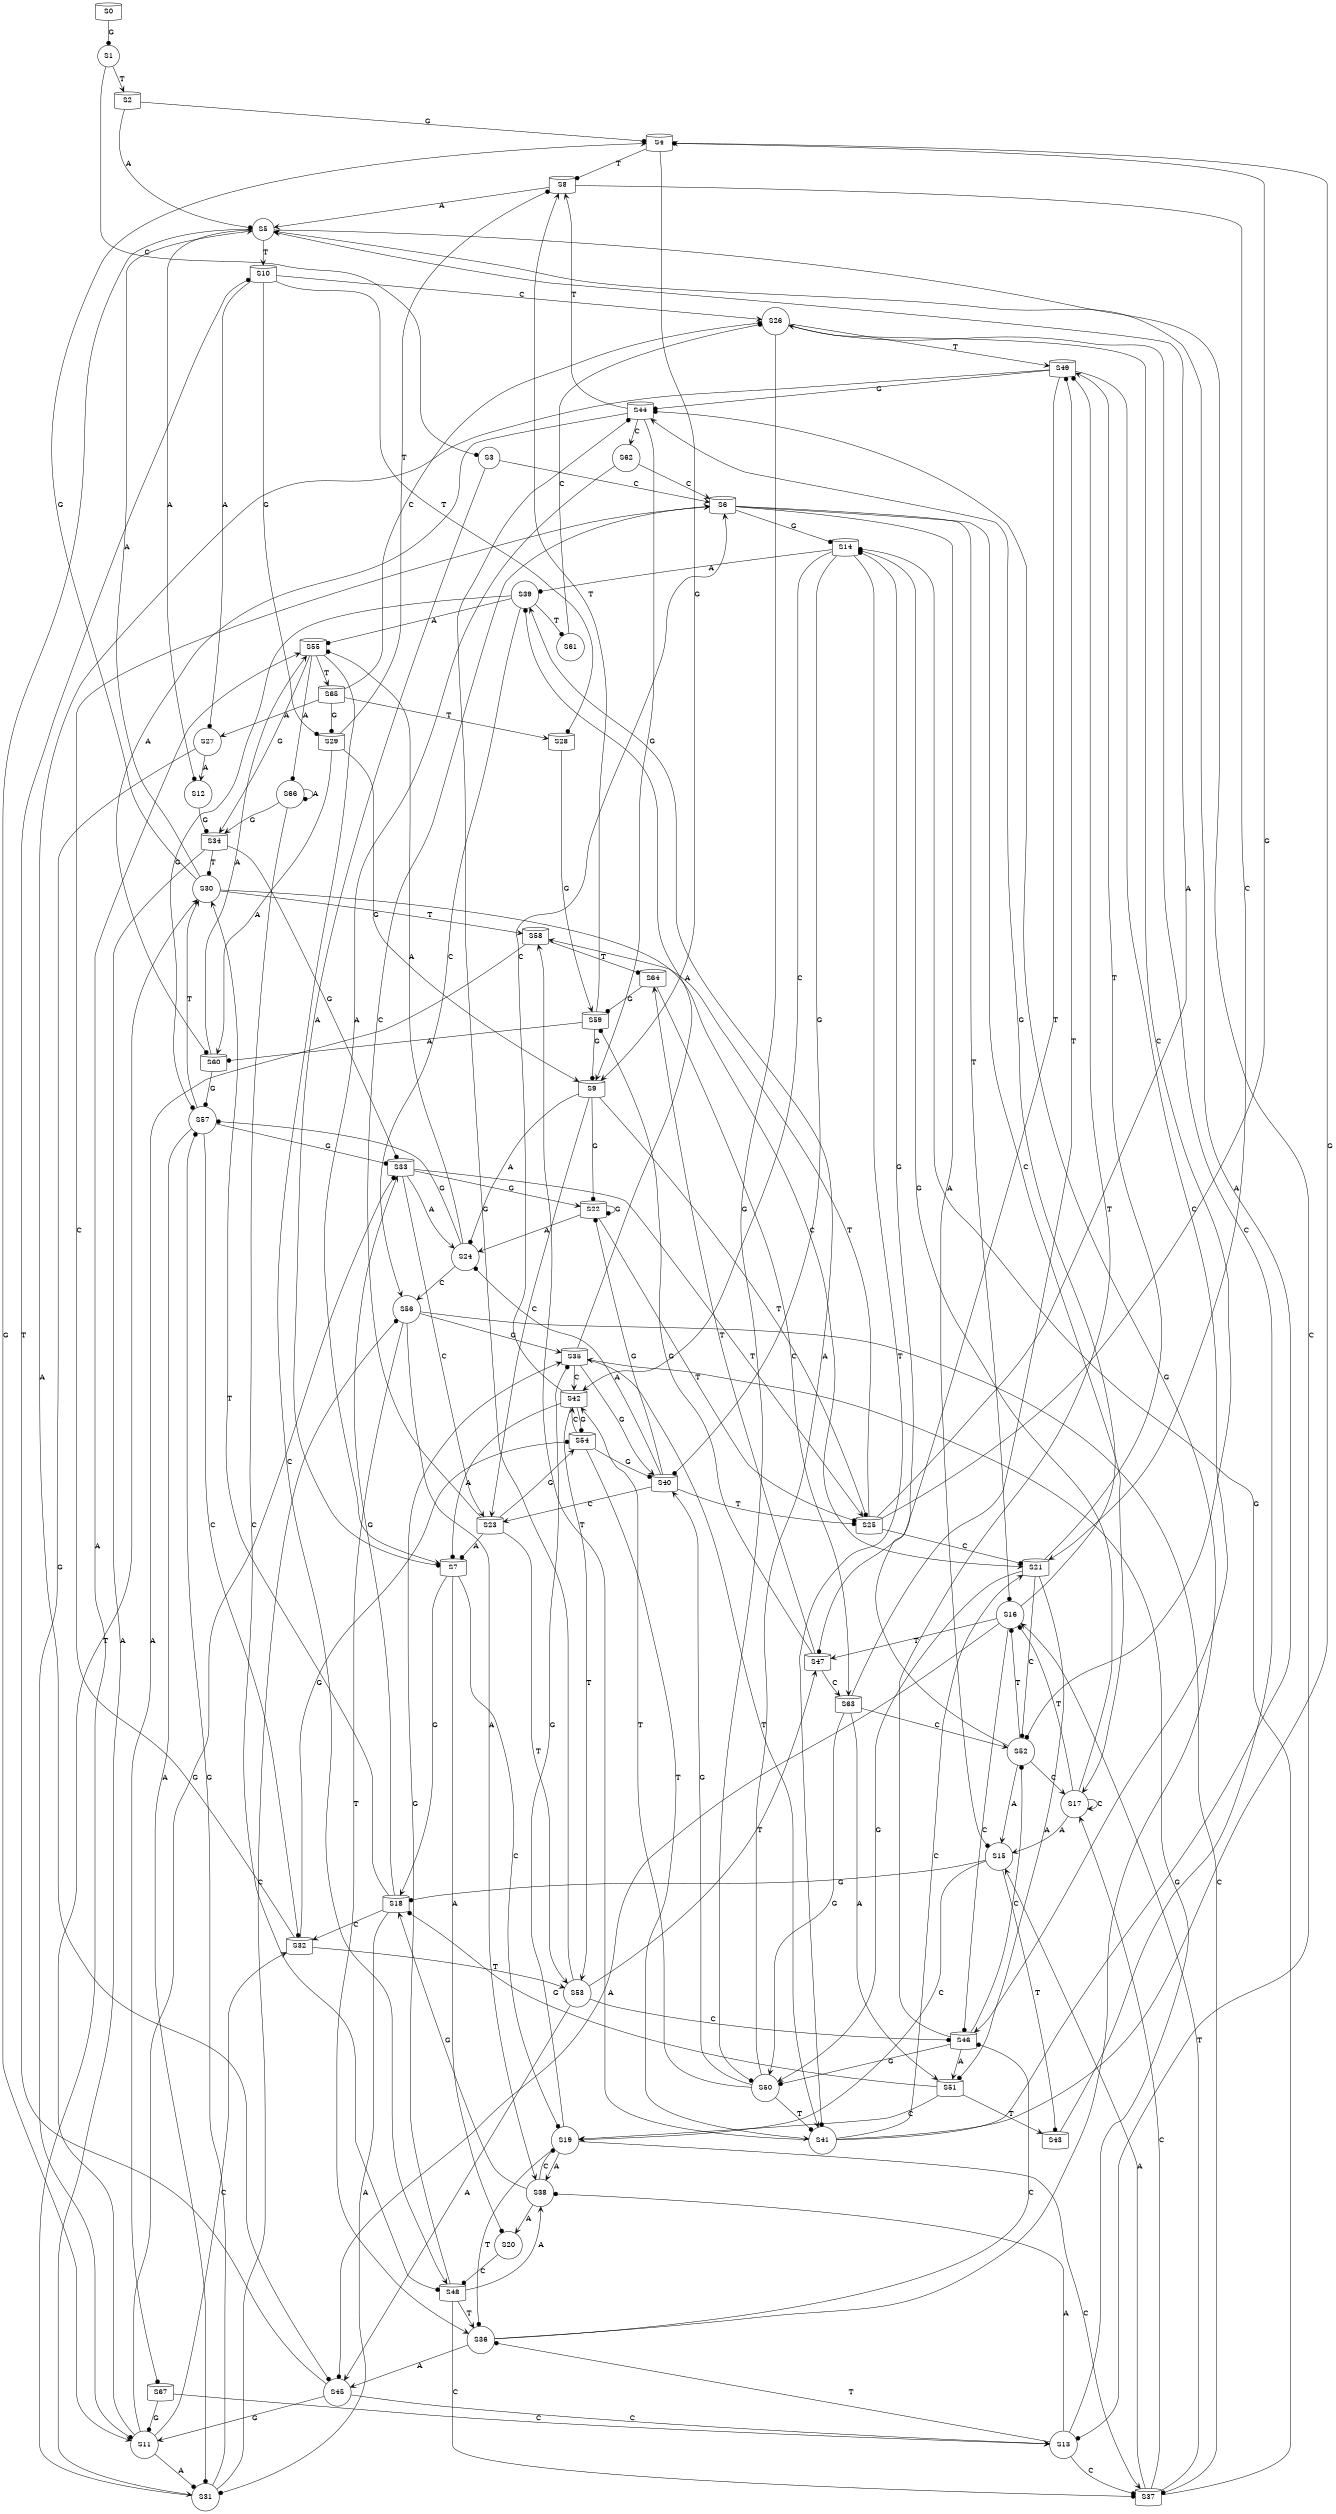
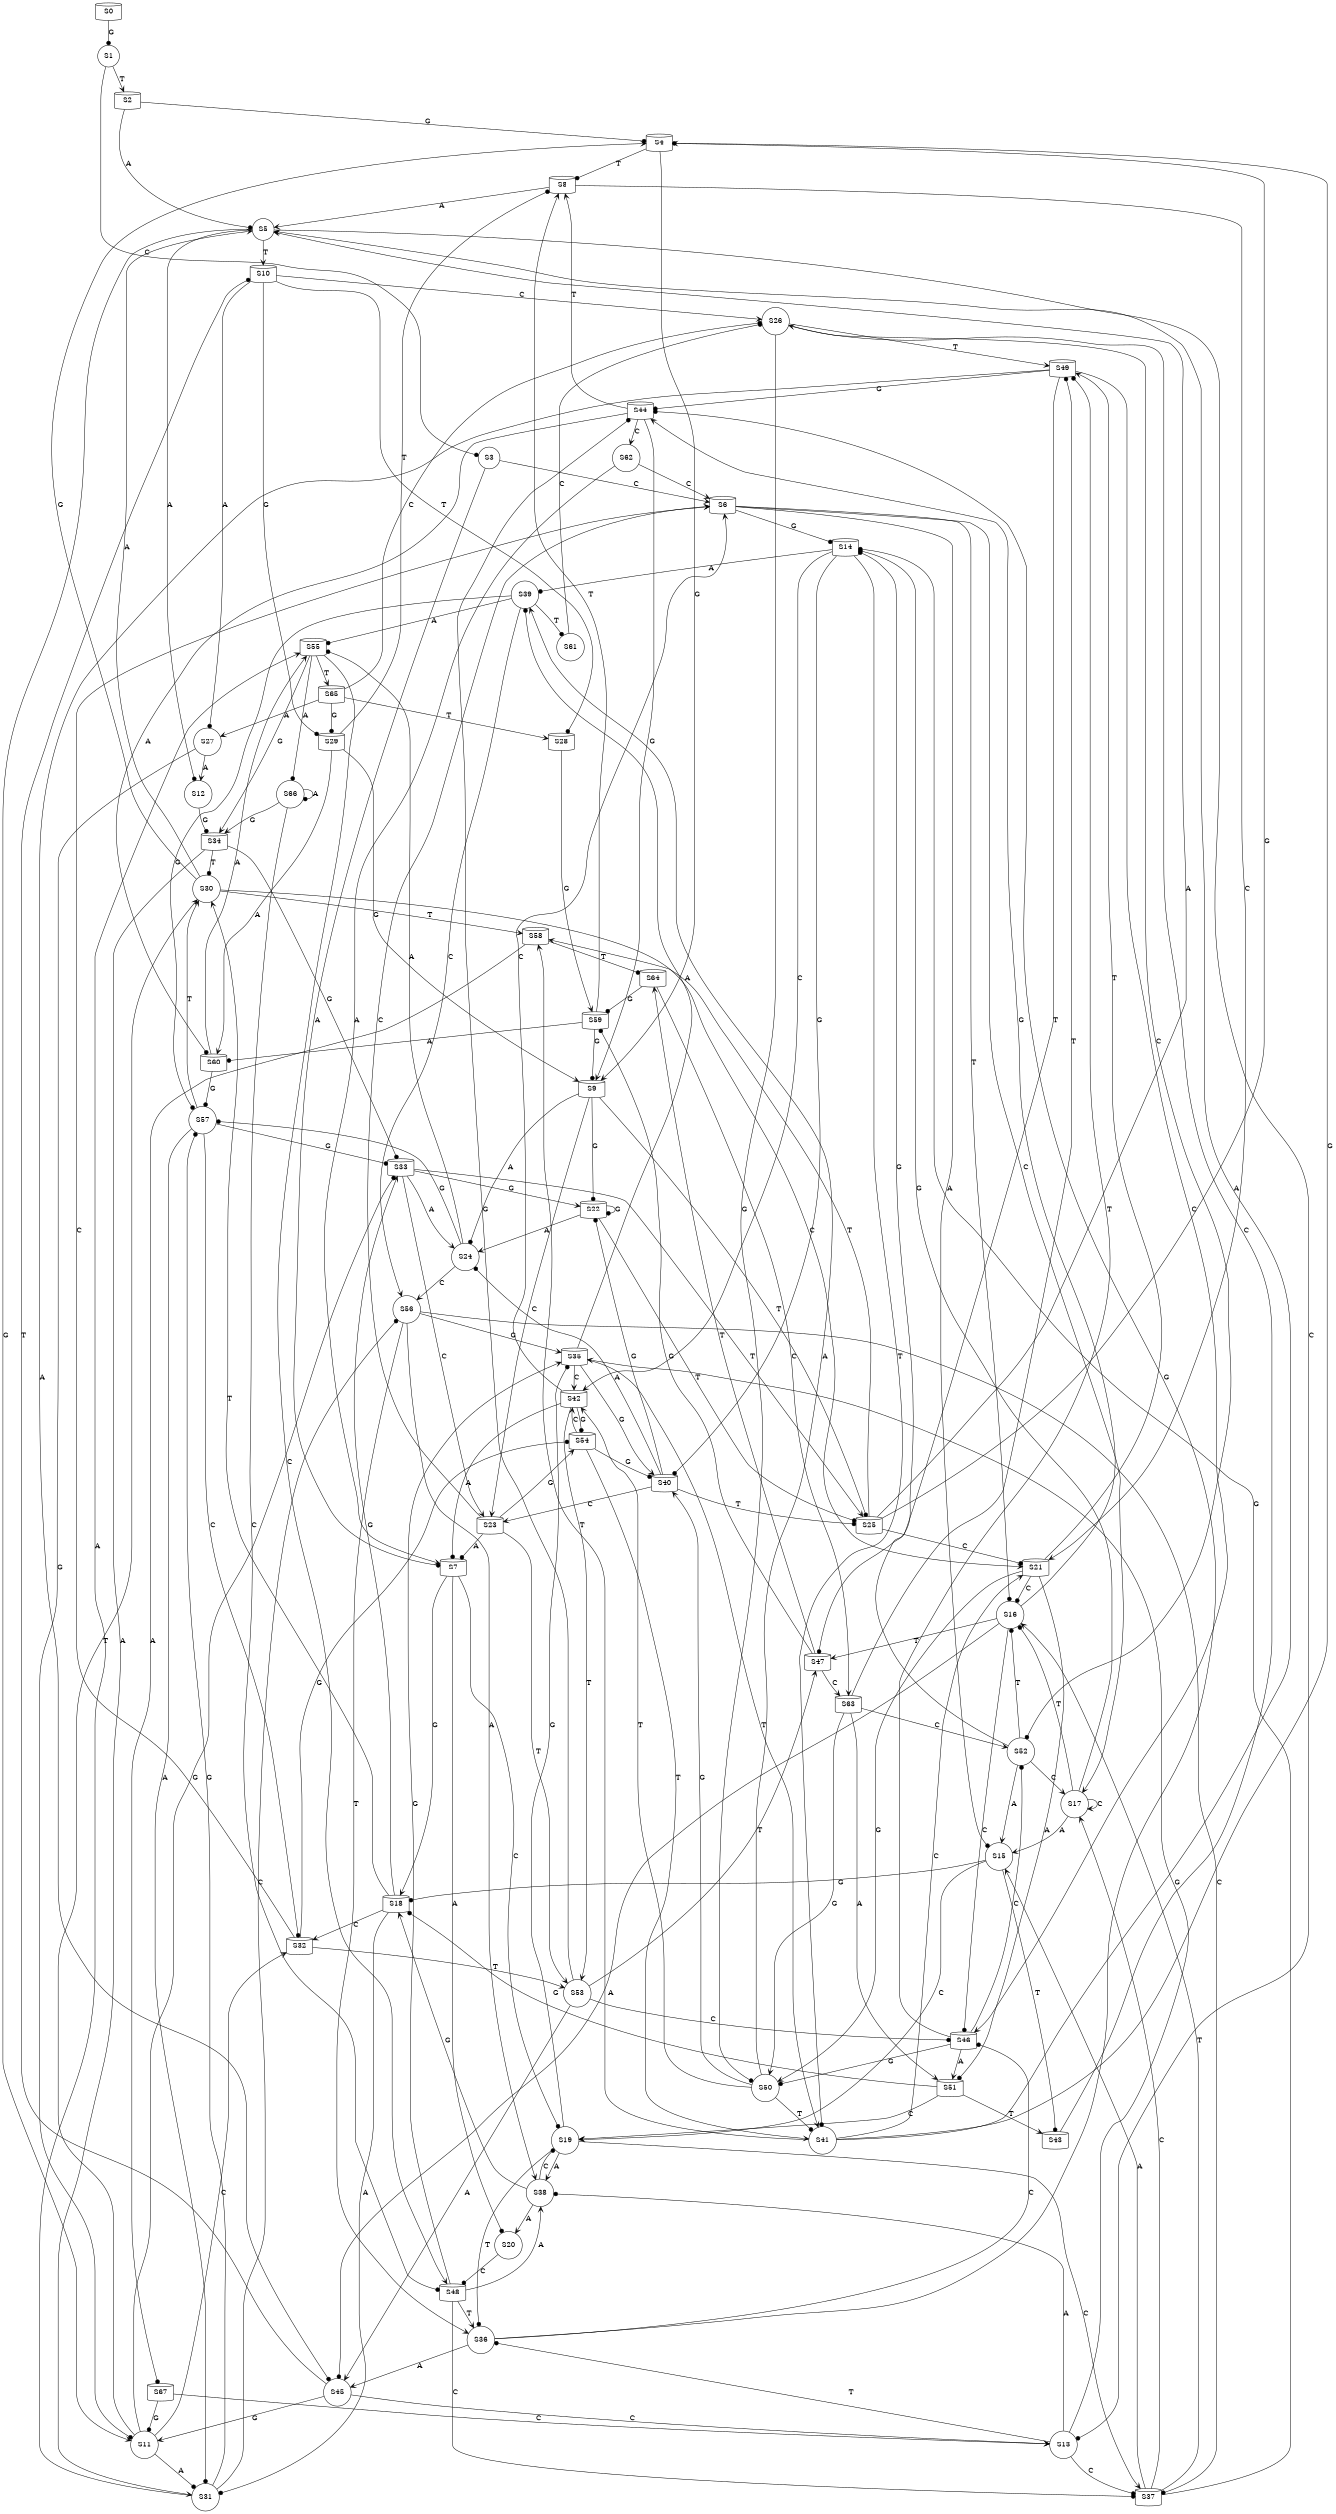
(1029, 1655) -> (1024, 1588)
